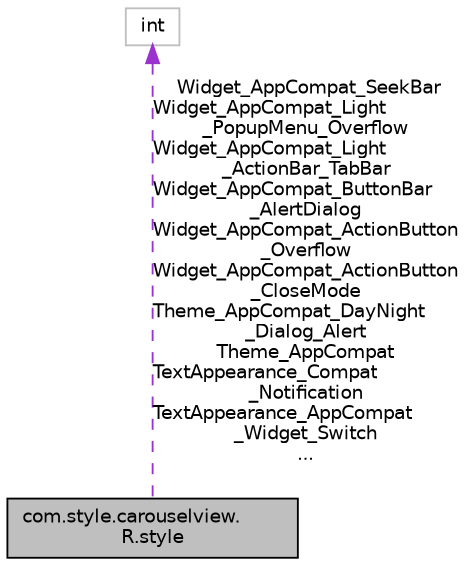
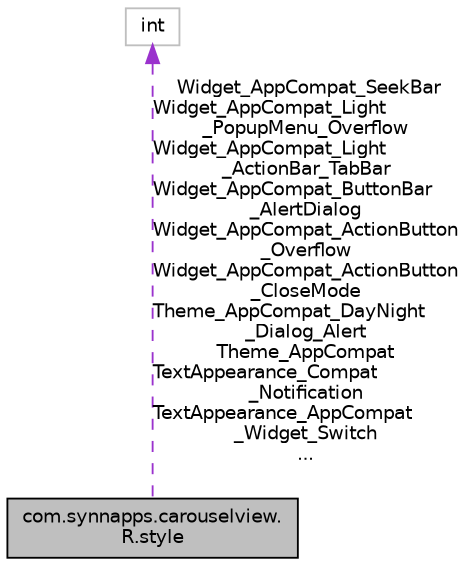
(153, 528) -> (153, 528)
